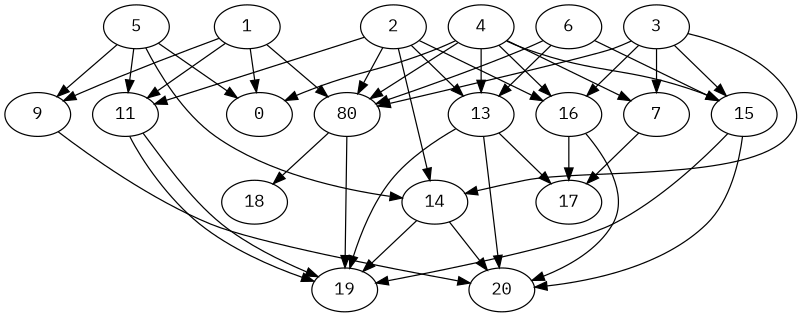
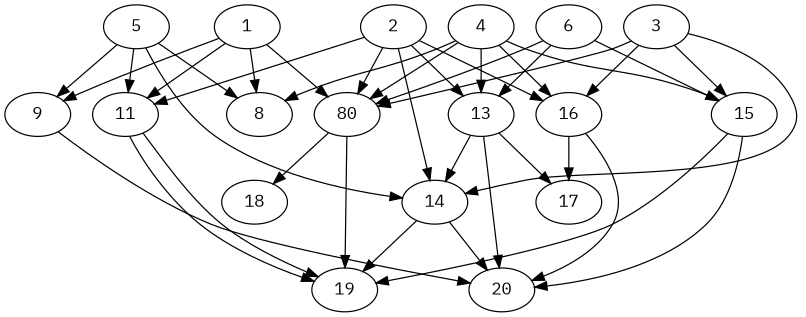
(259, 114) -> (259, 114)
(657, 114) -> none
(390, 181) -> (461, 153)
